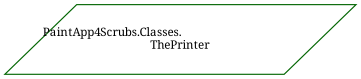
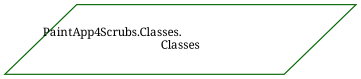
(180, 39) -> (180, 39)
